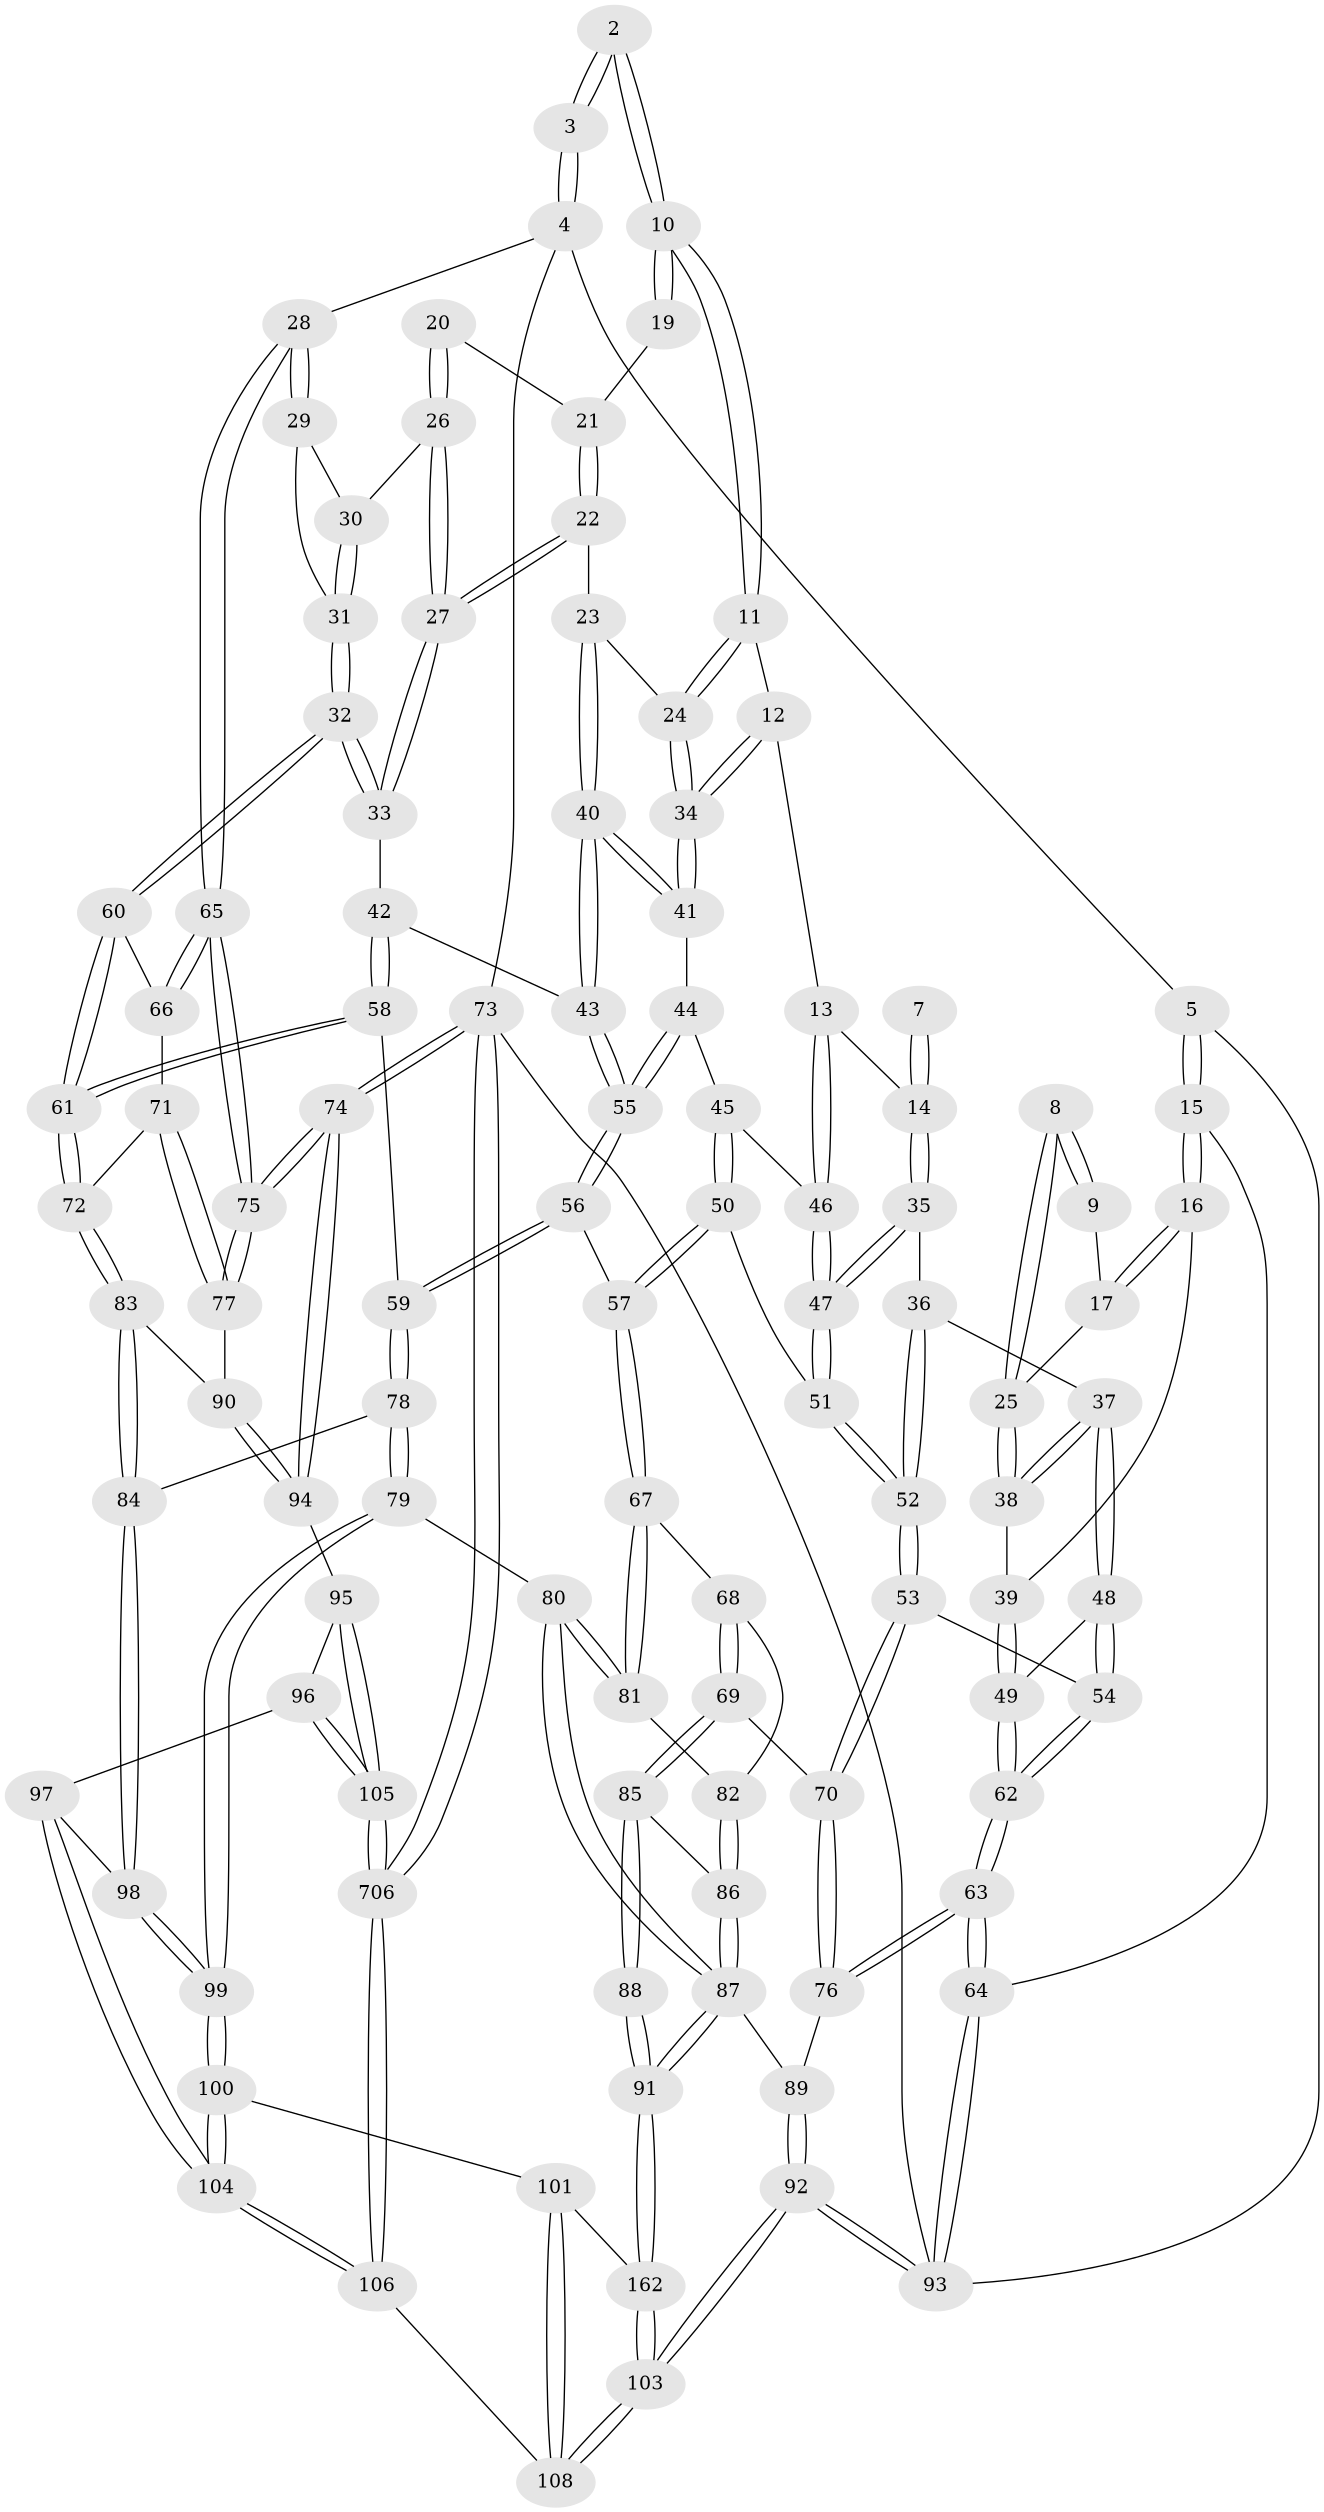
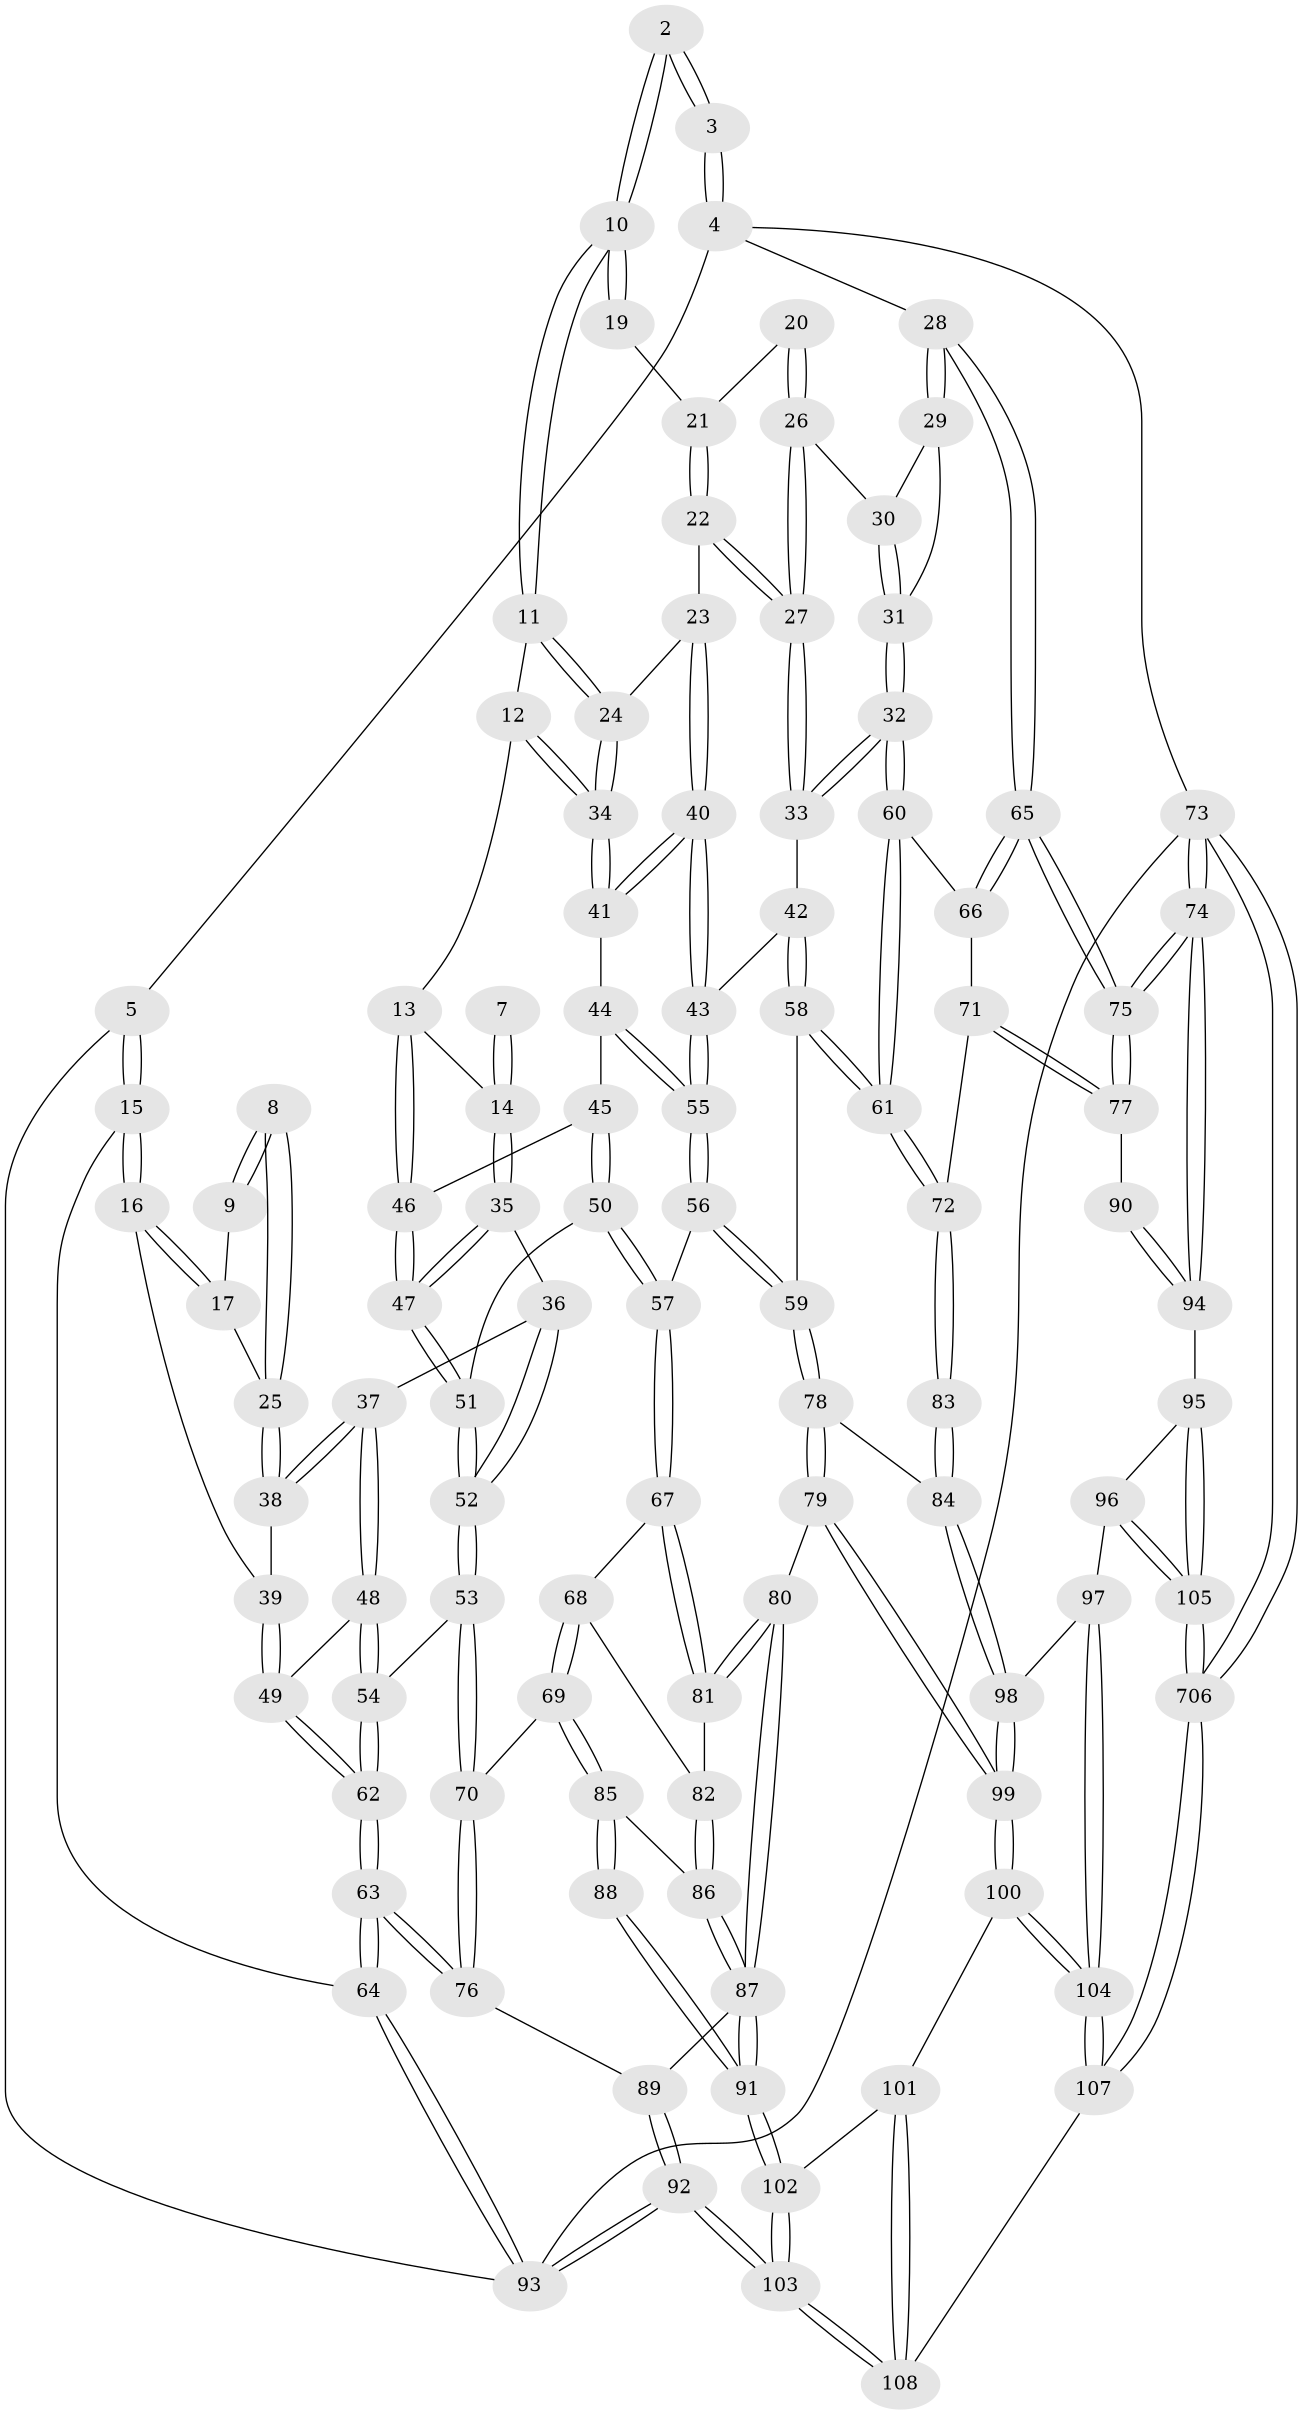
(176, 1354) -> none
(377, 2286) -> (1094, 2090)
(646, 2286) -> (781, 2188)
